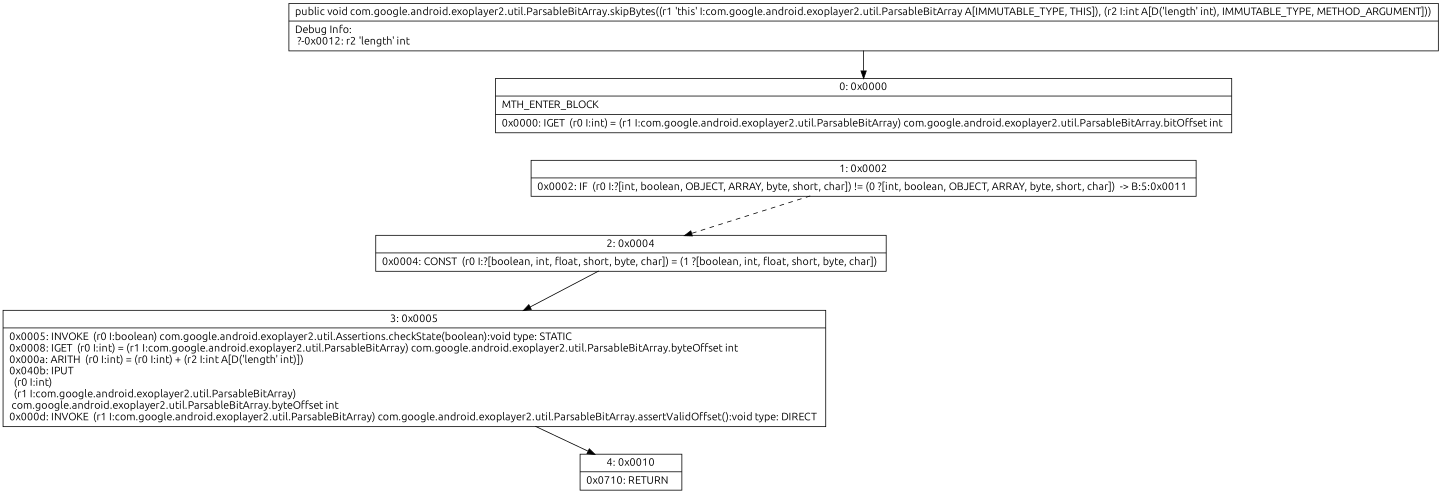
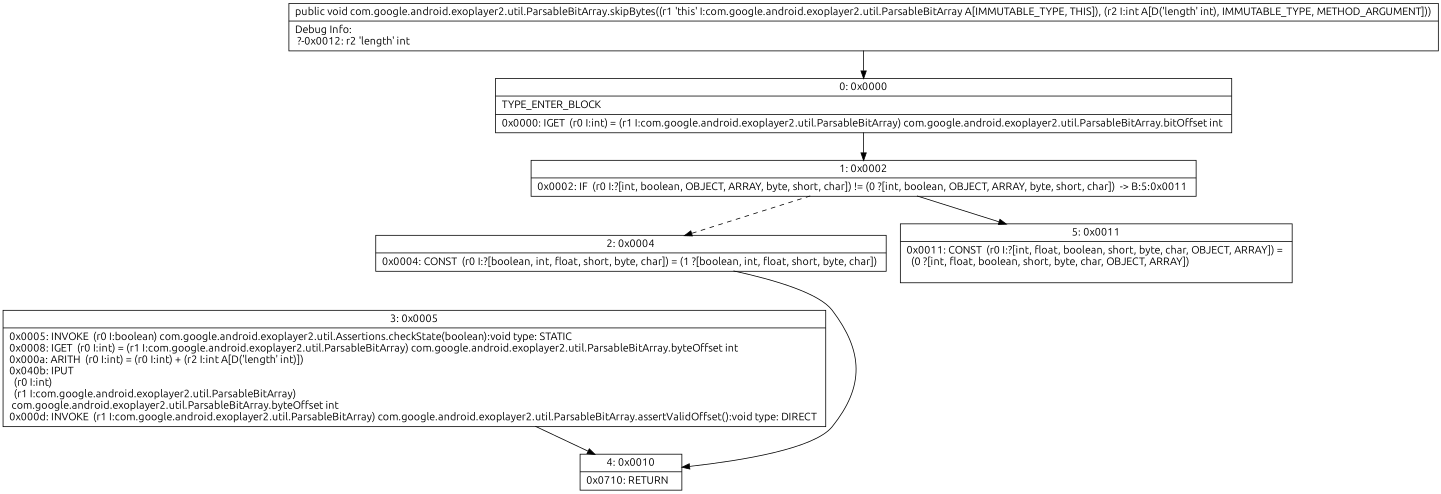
(550, 105) -> (551, 105)
none -> (864, 143)
none -> (1096, 253)
(564, 289) -> (853, 389)
